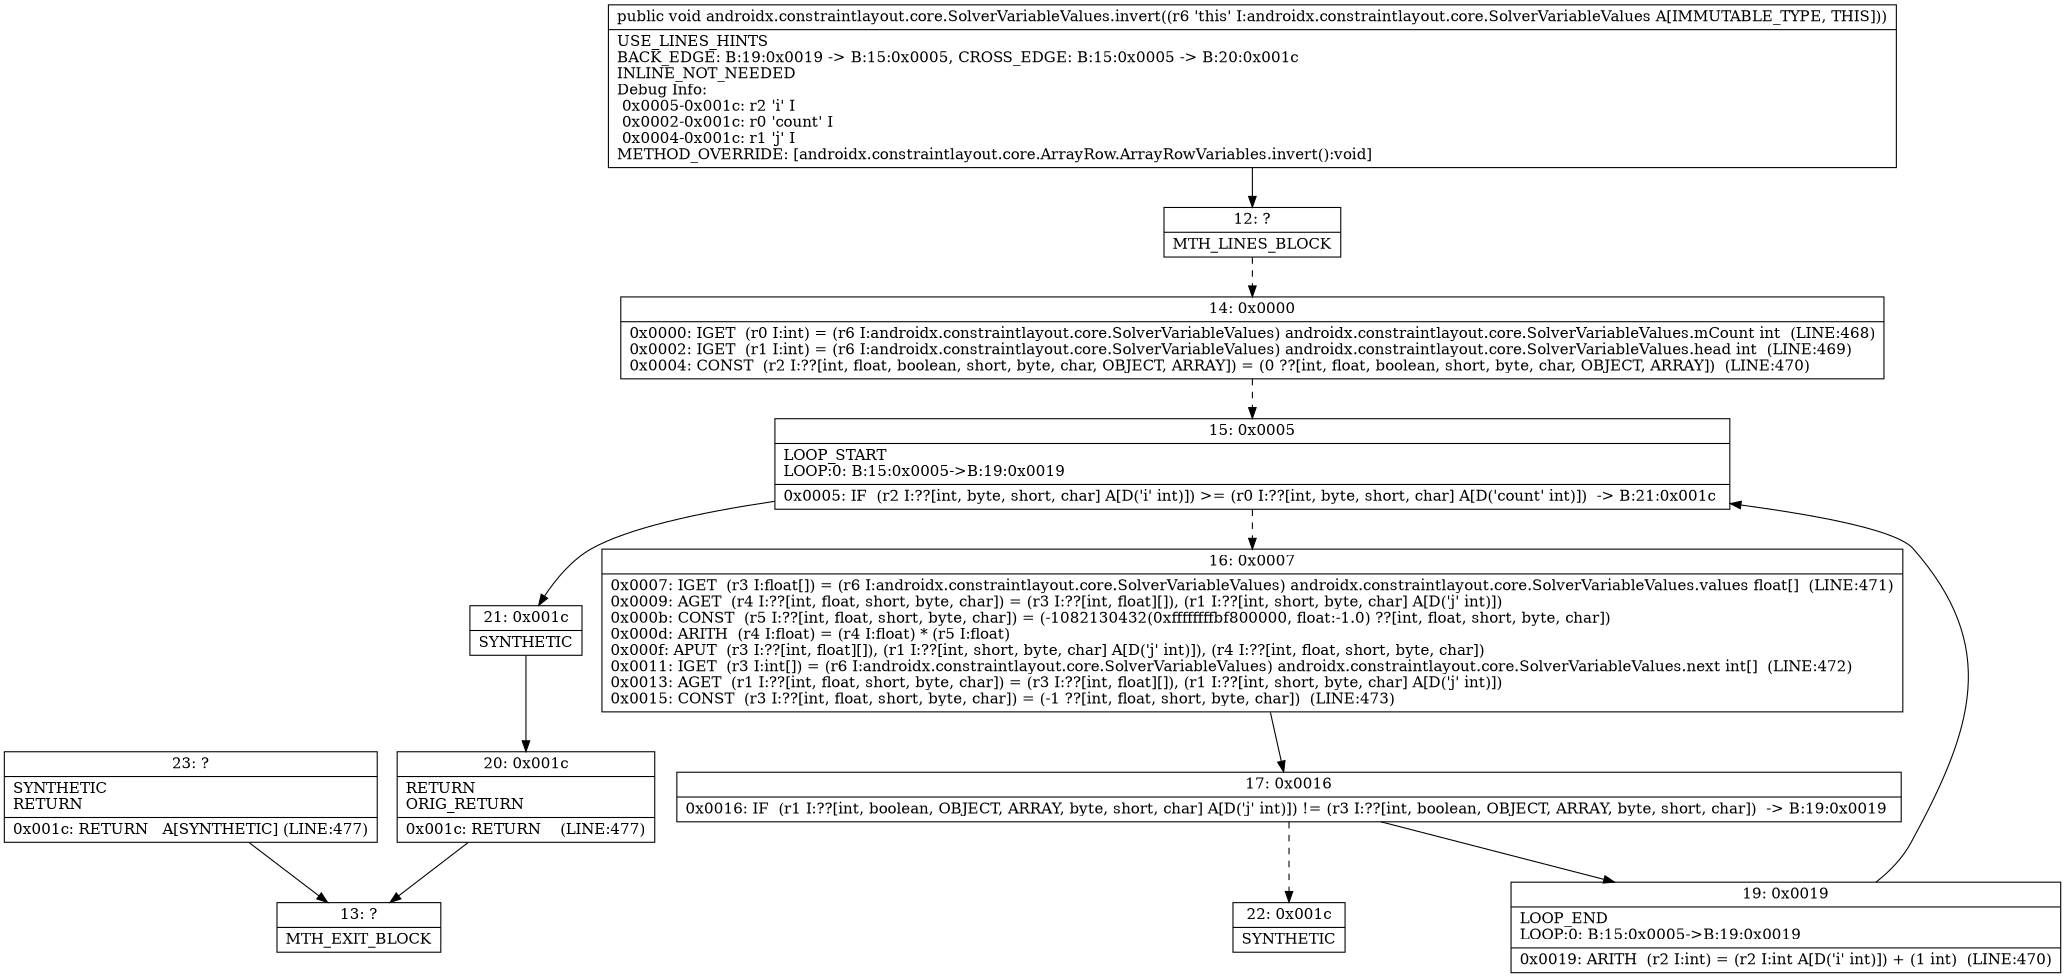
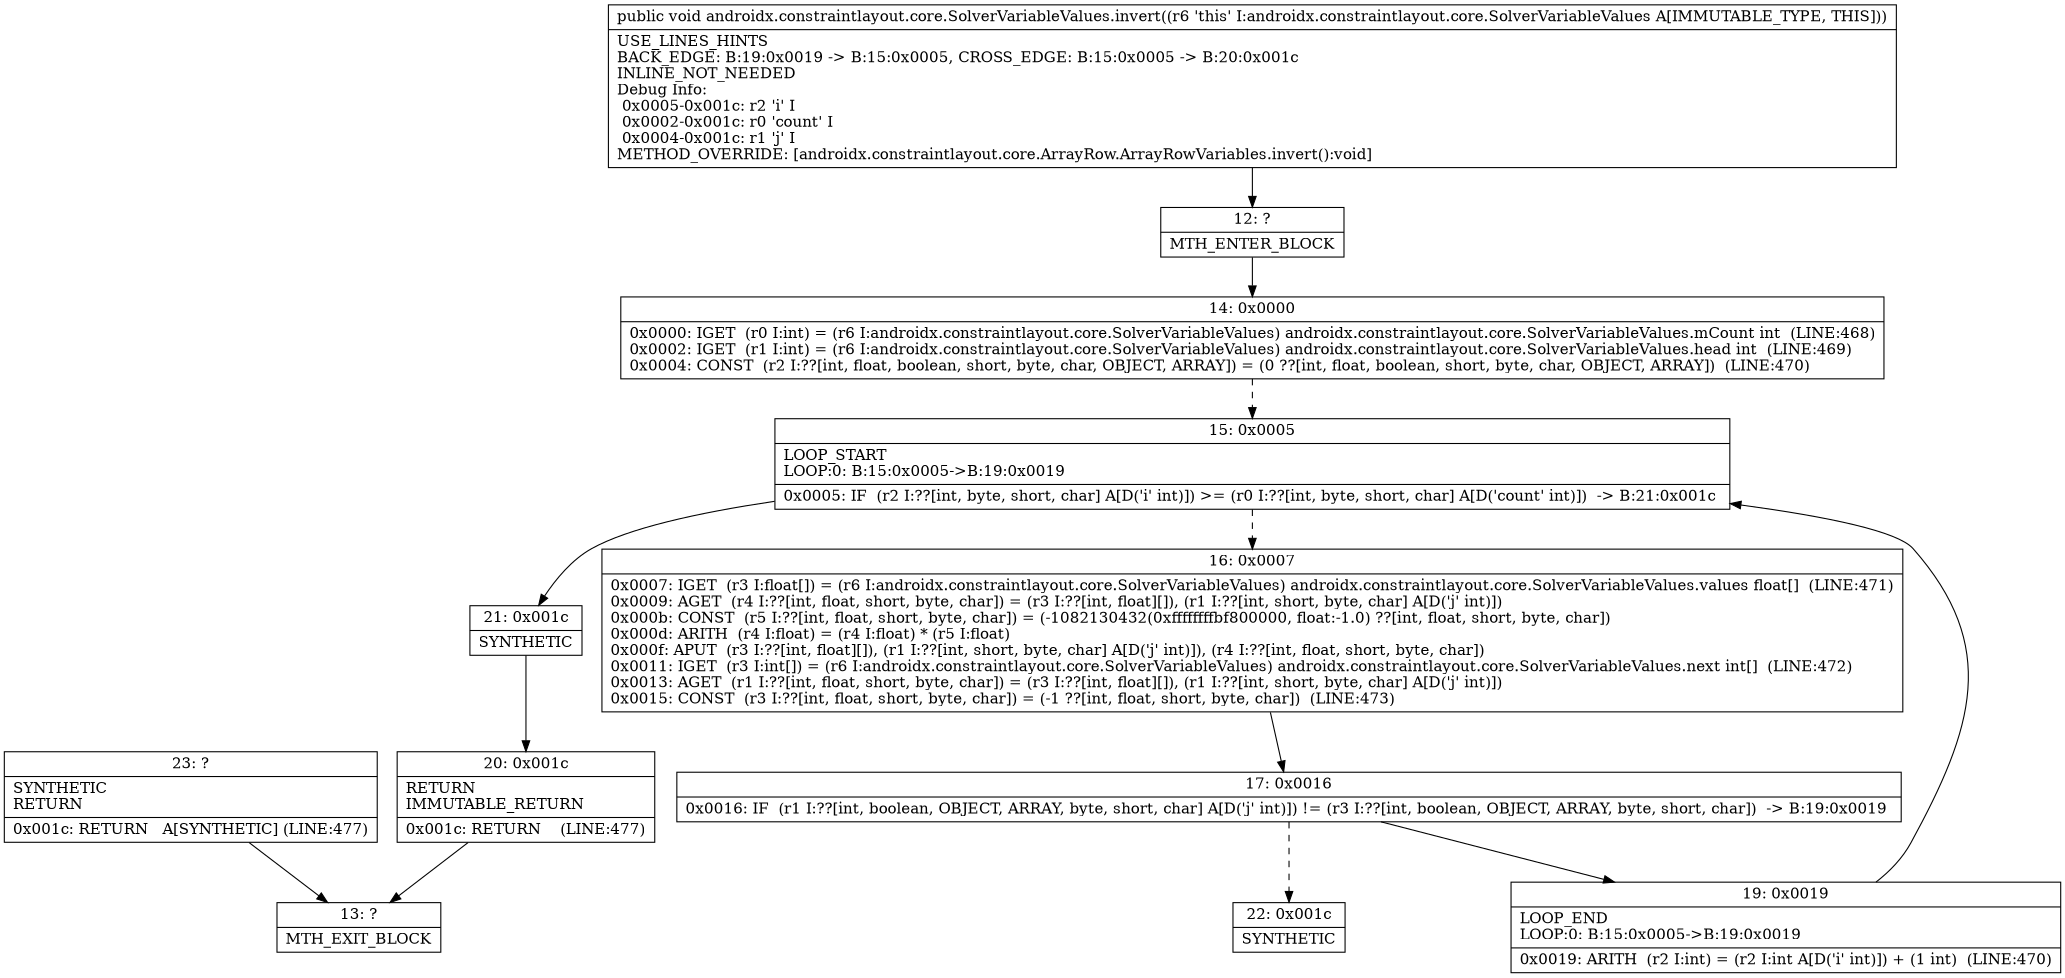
(1252, 244) -> (1252, 244)
(1252, 271) -> (1252, 271)
(465, 805) -> (495, 805)
